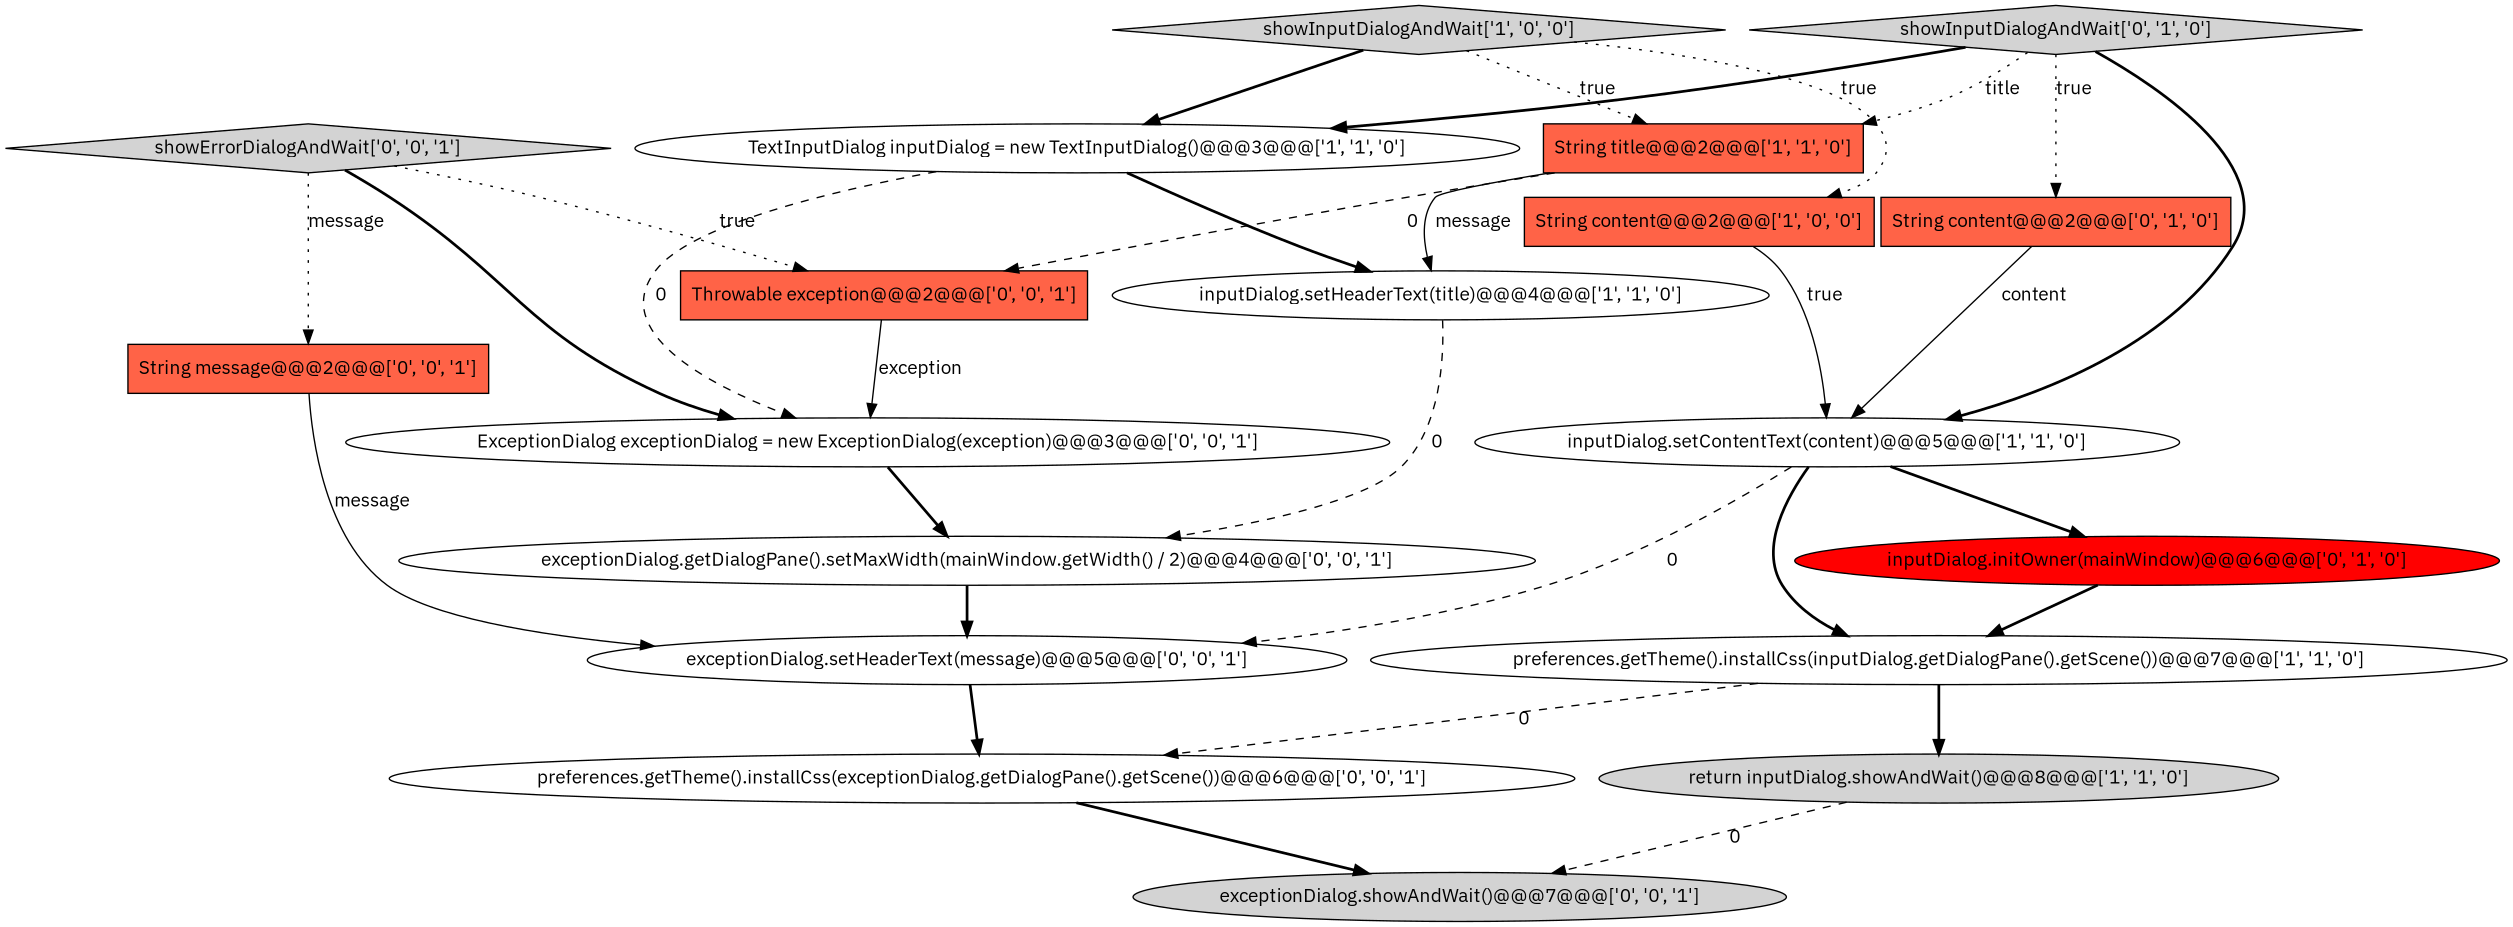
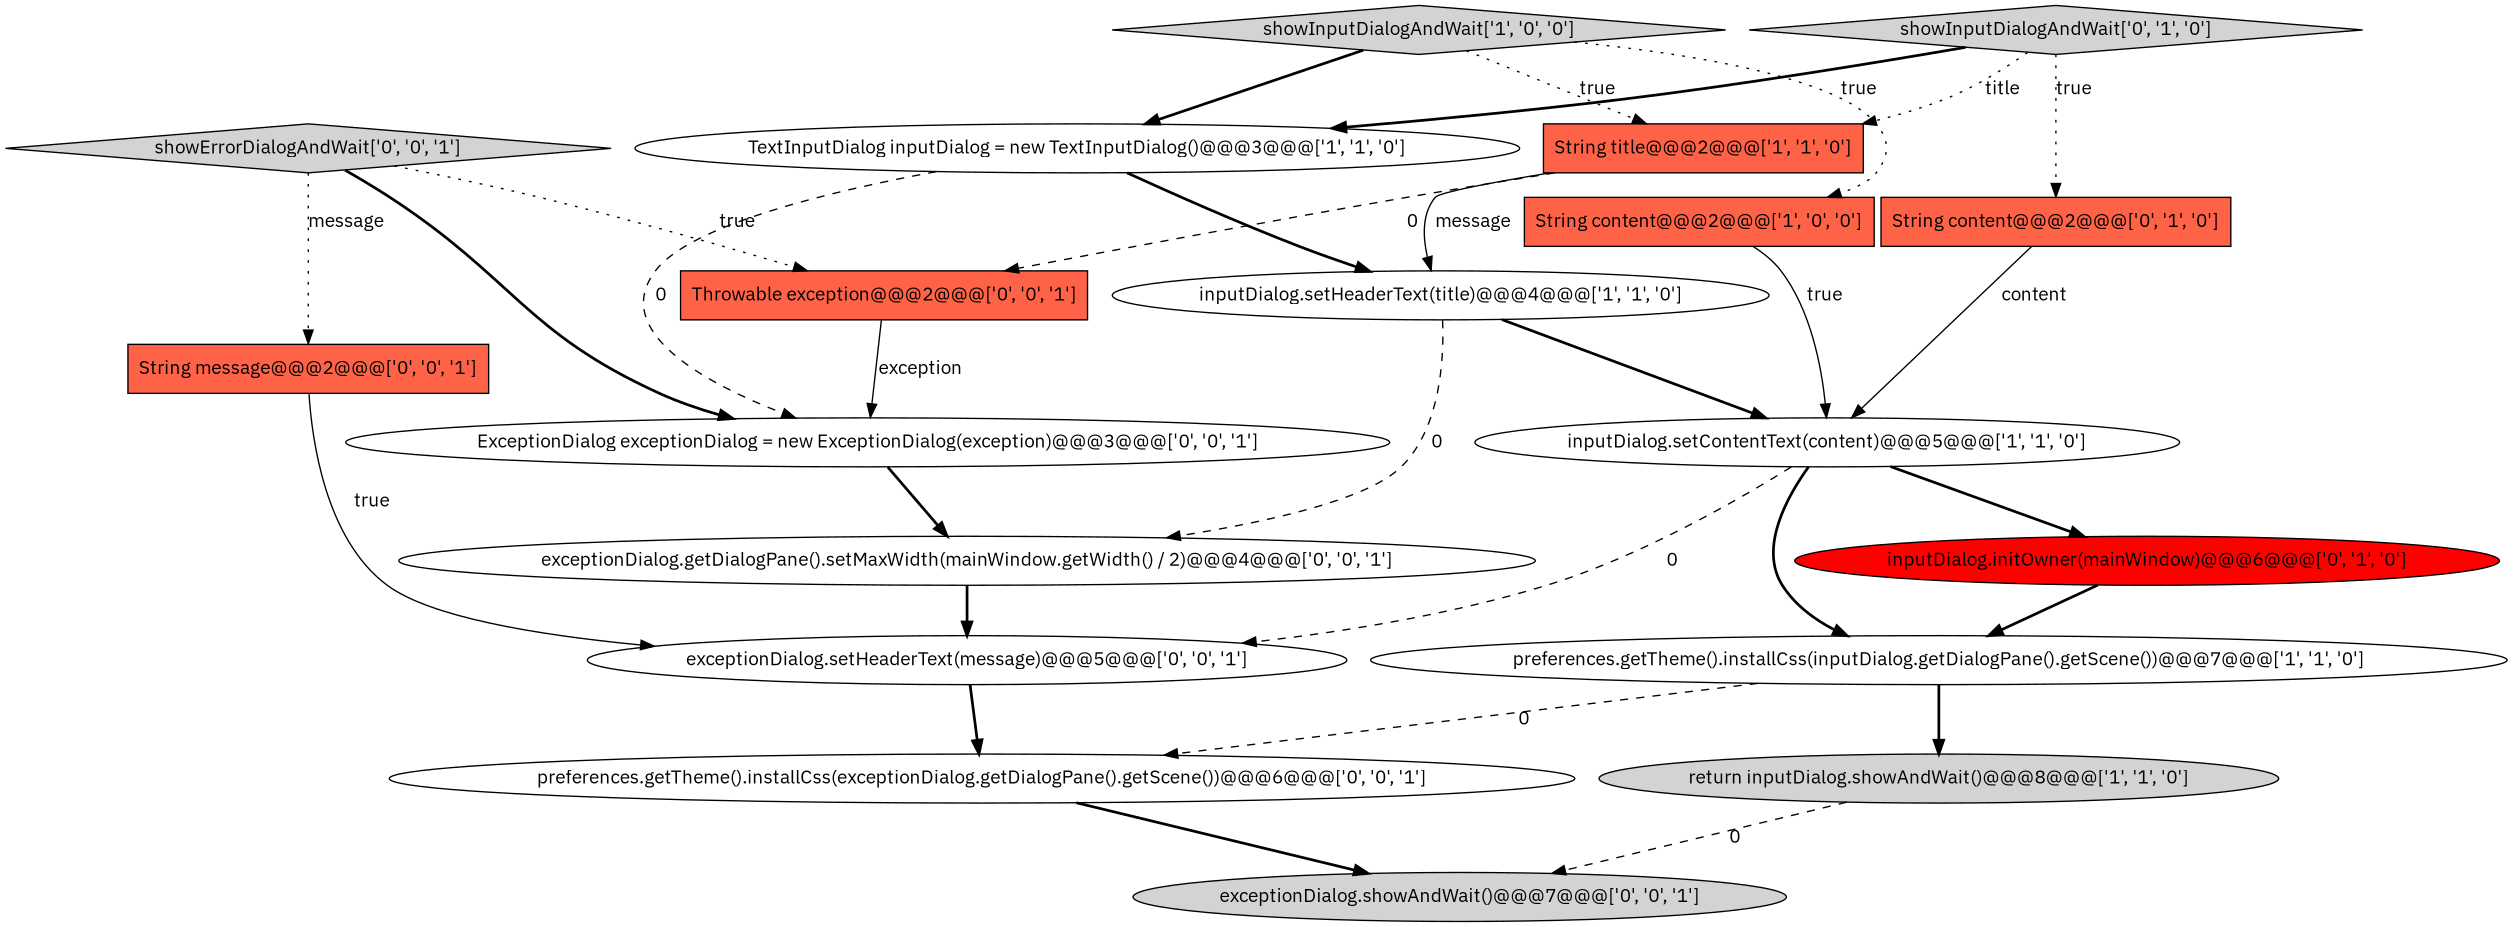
(2214, 272) -> (1627, 366)
(372, 502) -> (372, 502)
